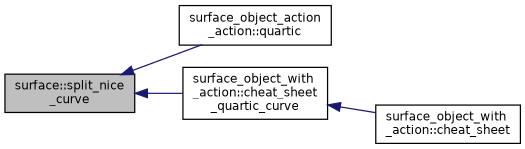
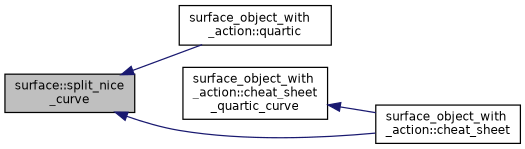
(255, 25) -> (255, 25)
(165, 93) -> (250, 137)
